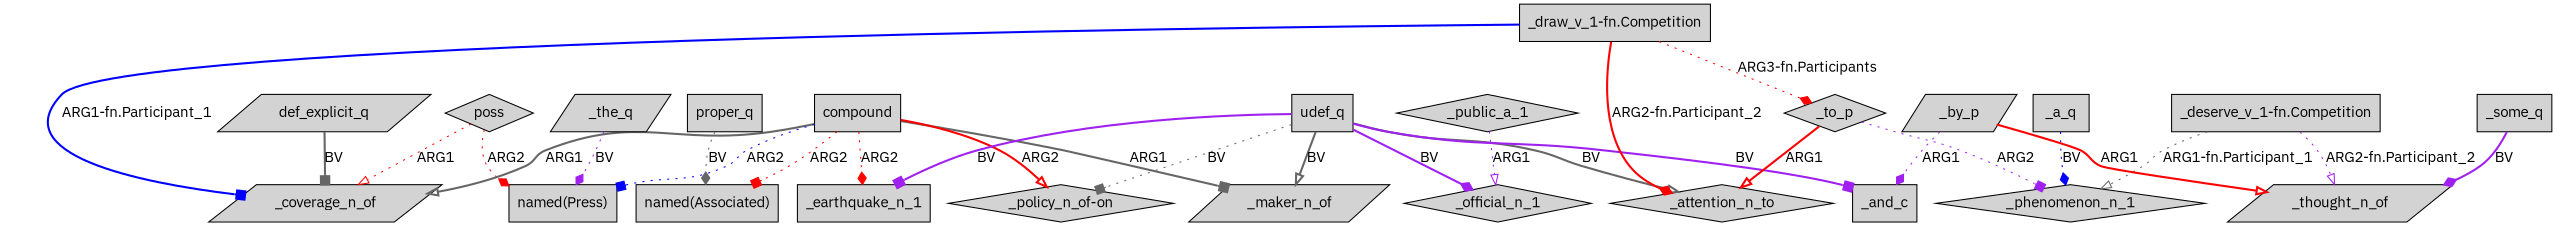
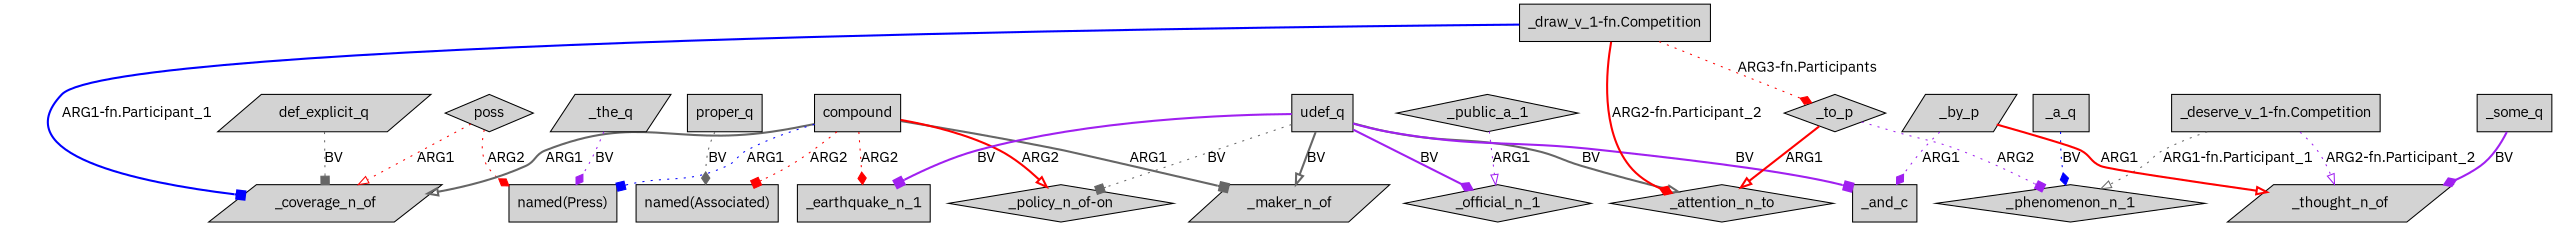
(325, 153) -> (325, 153)
(766, 158) -> (766, 158)
